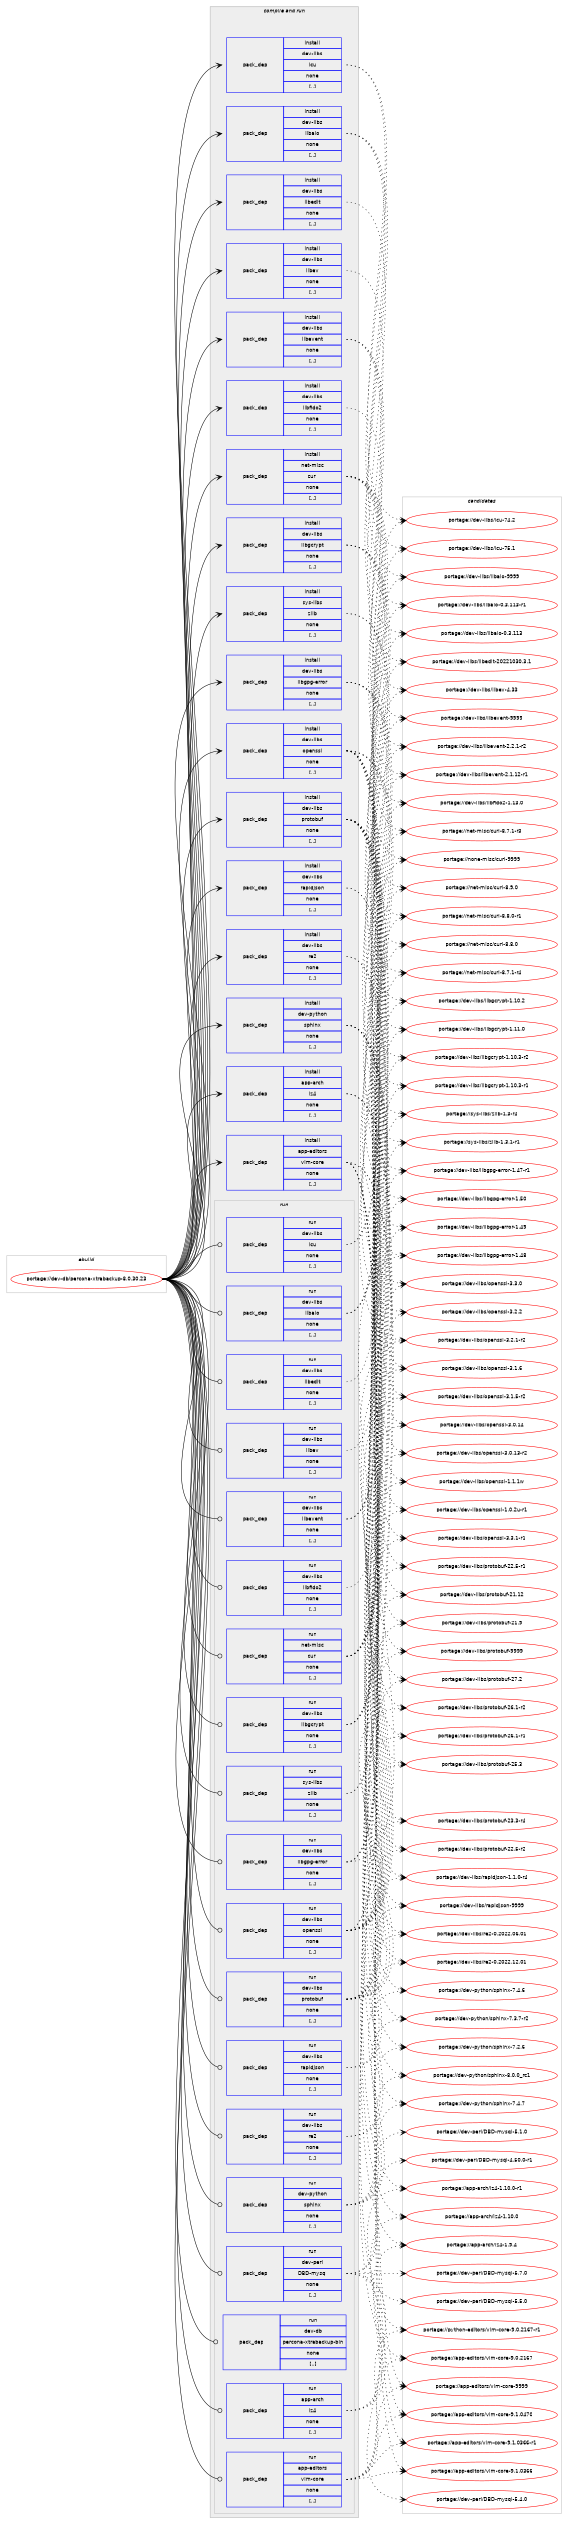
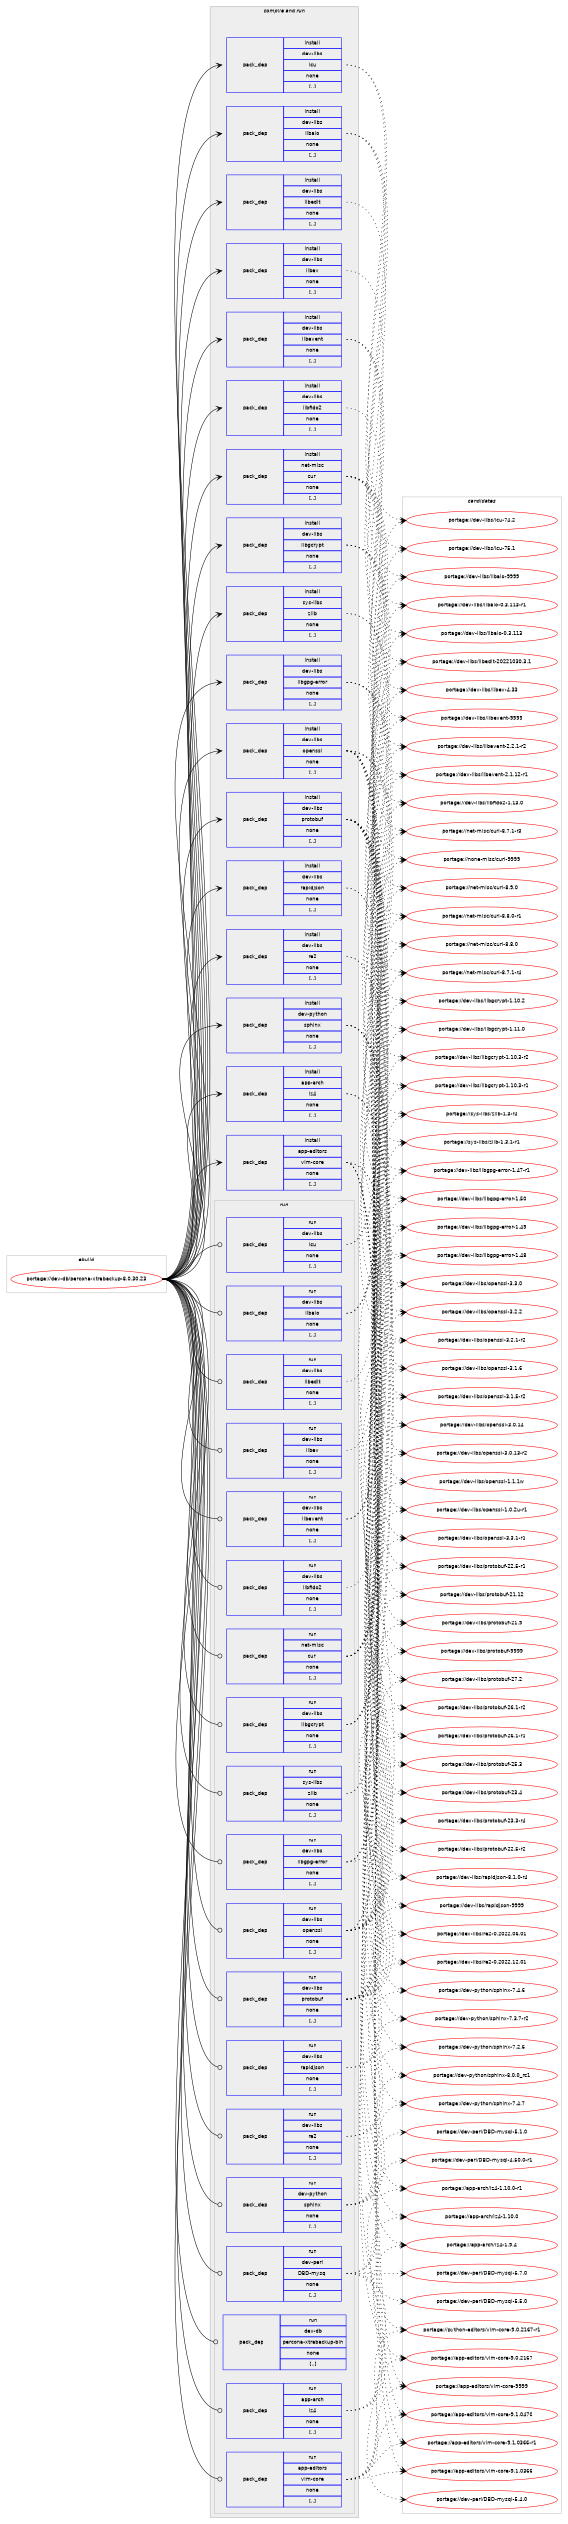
none -> (482, 1793)
(482, 1878) -> (482, 1878)
